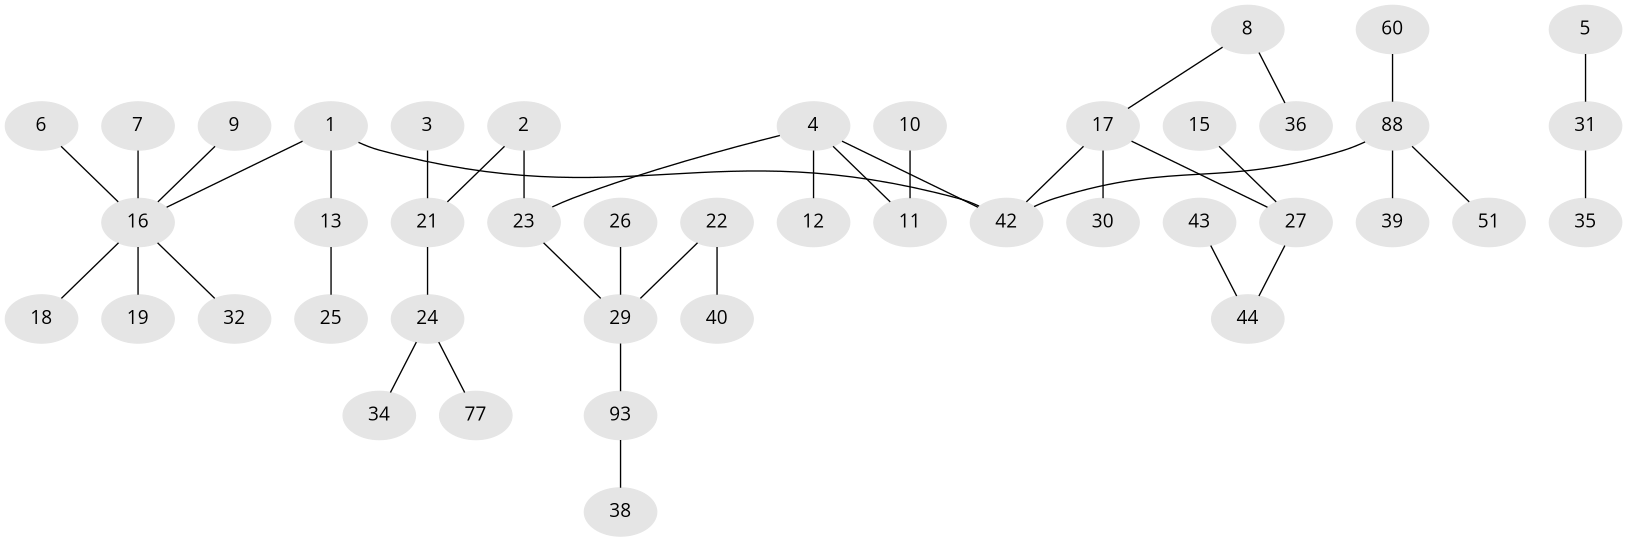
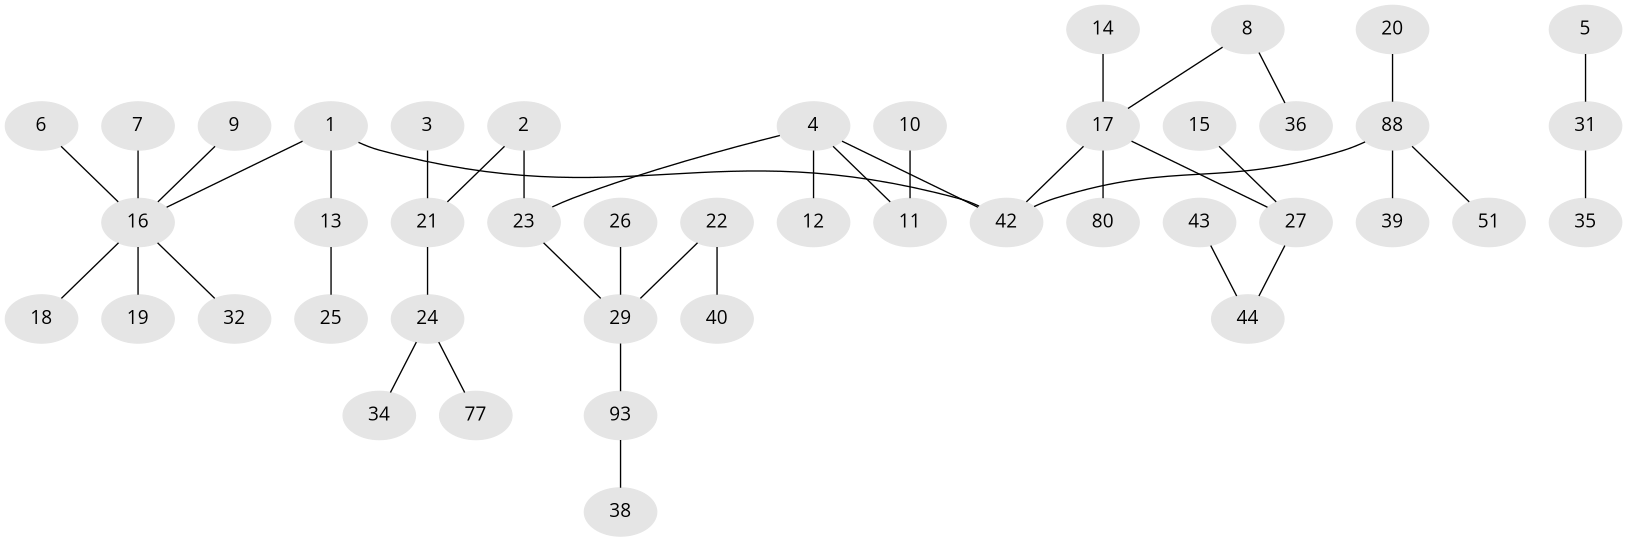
none -> (1103, 29)
(1393, 29) -> (1393, 29)
(1103, 222) -> (1103, 222)
